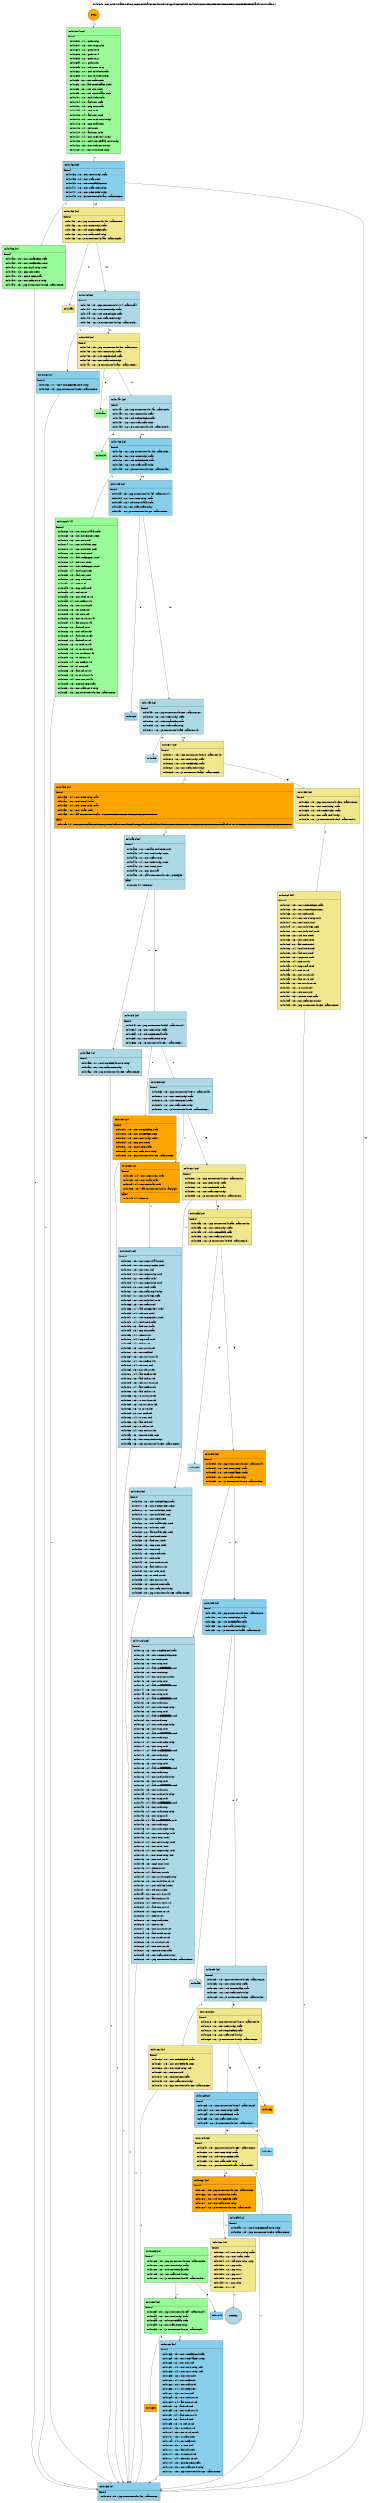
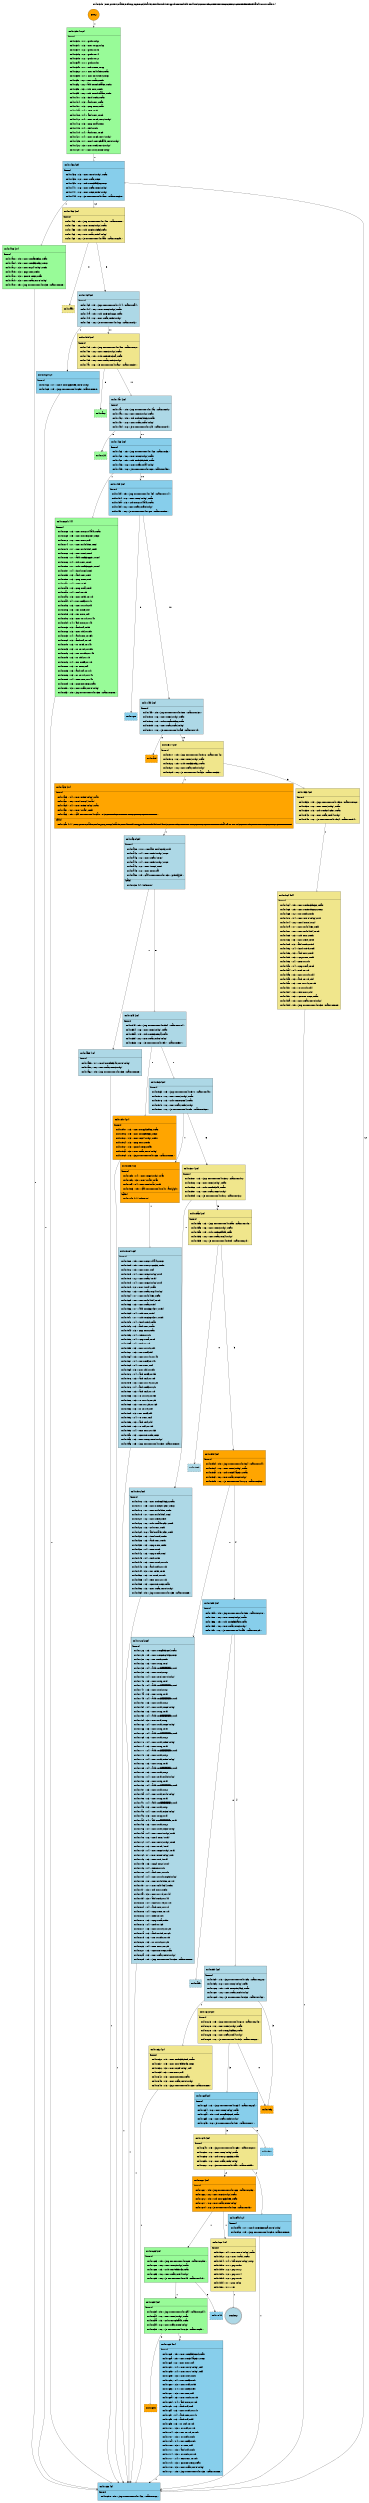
(106, 267) -> (106, 267)
(151, 759) -> (151, 759)
(233, 2004) -> (273, 2052)
none -> (201, 2229)
